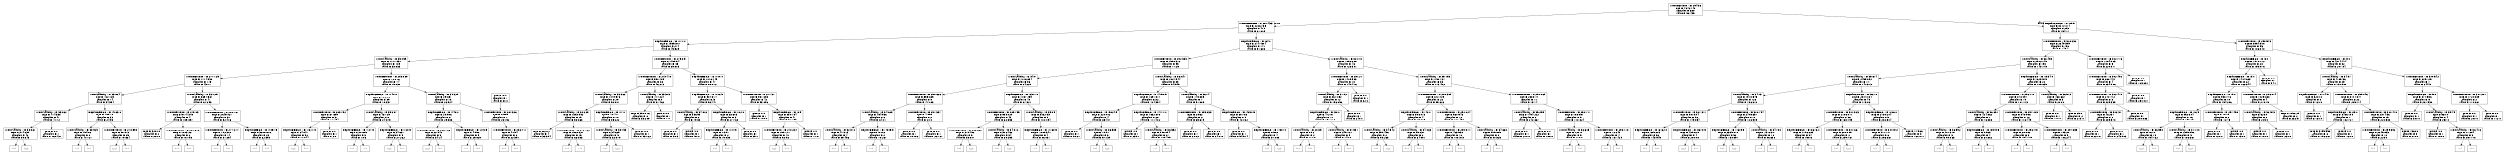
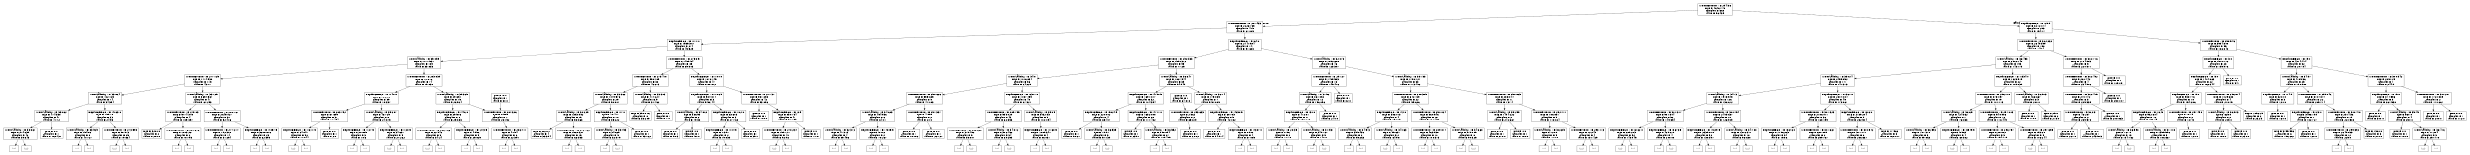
(1205, 125) -> (1184, 106)
(2237, 134) -> none
